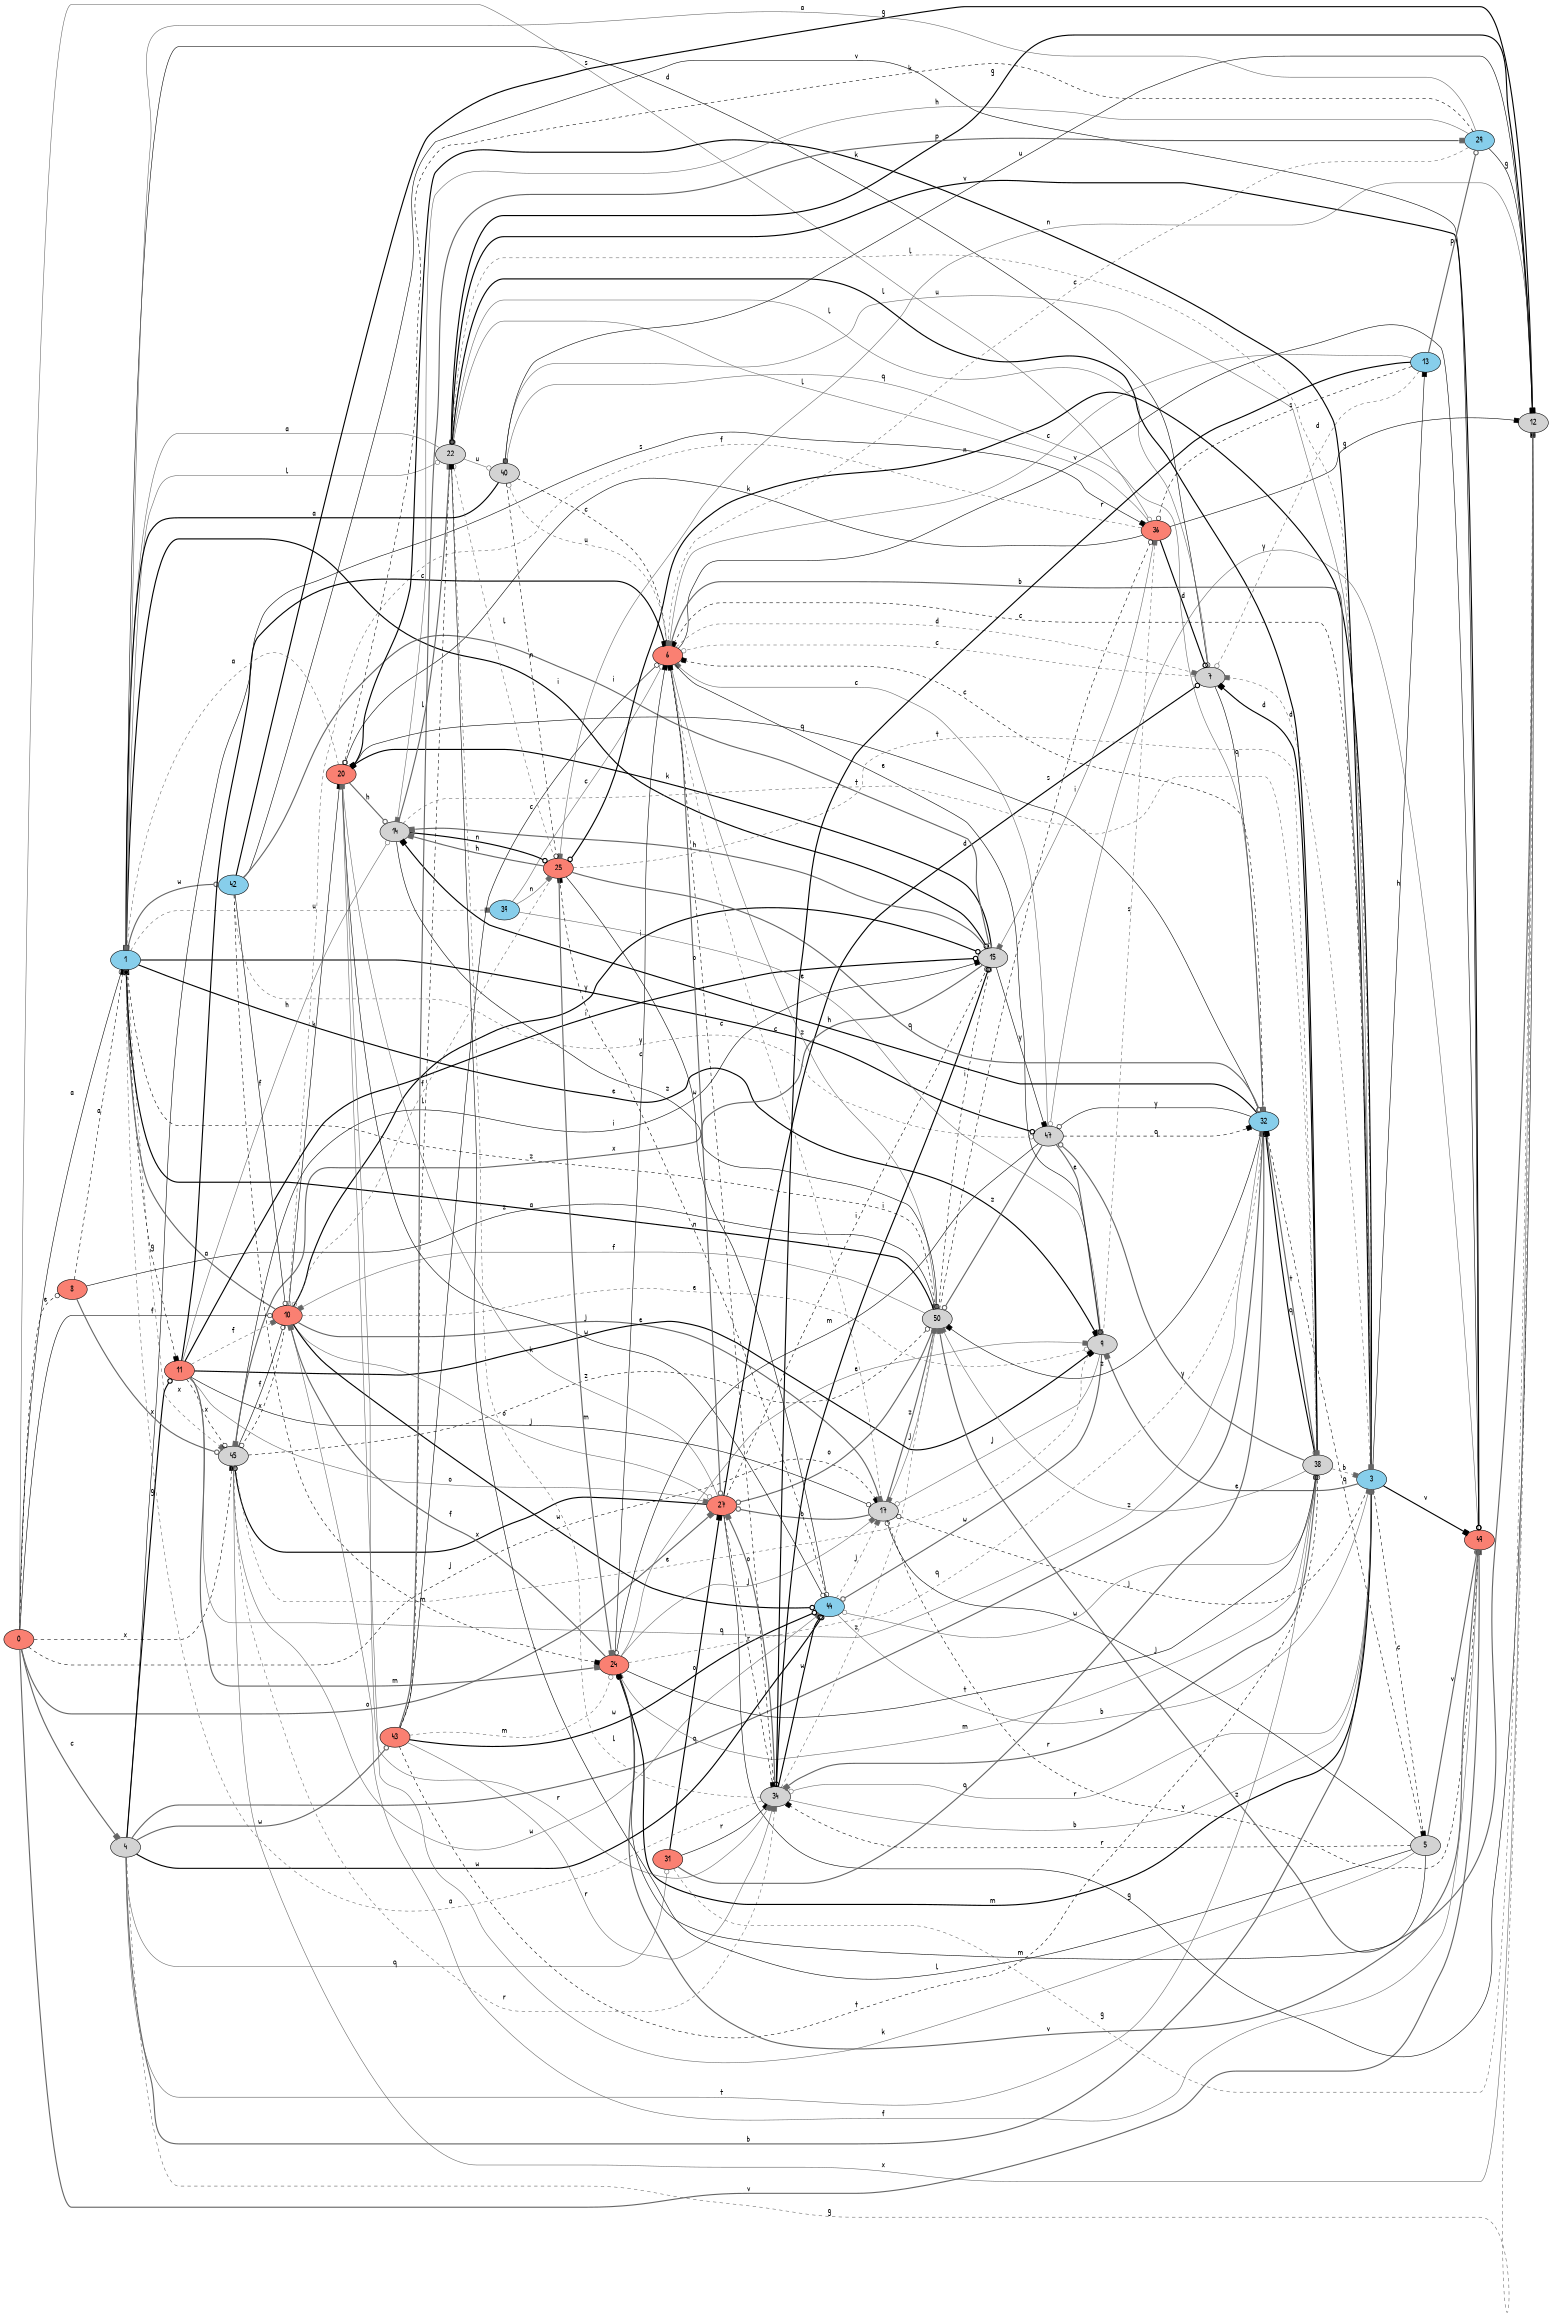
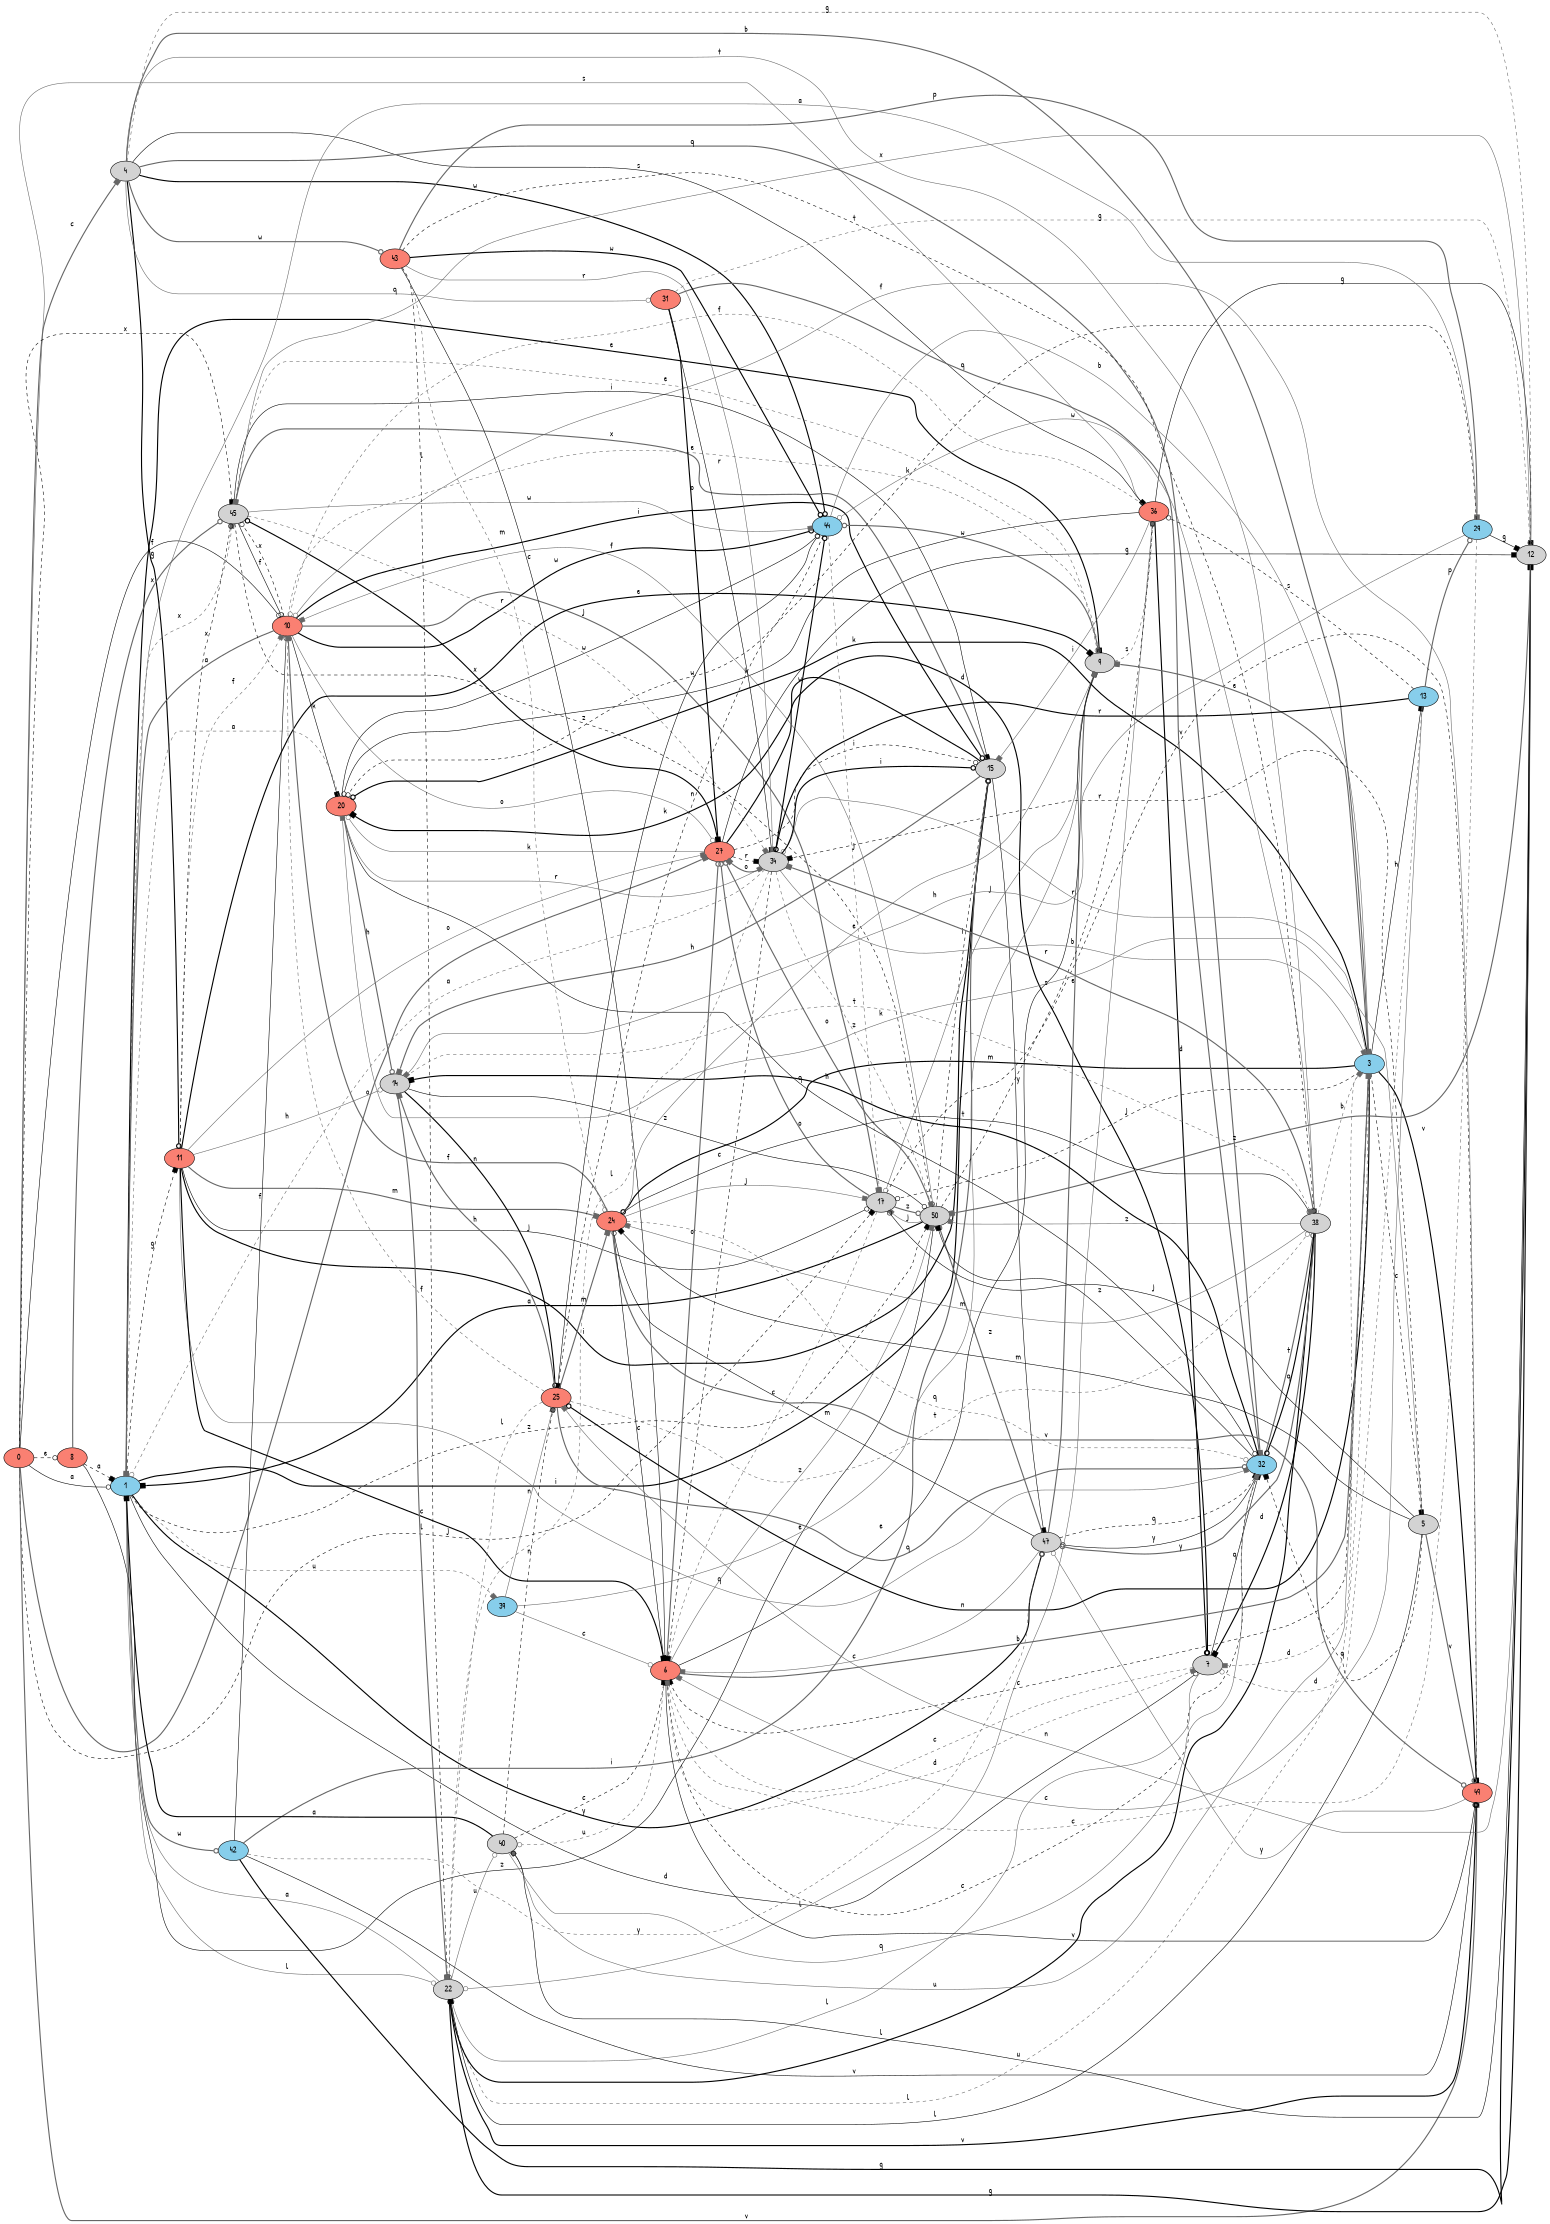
(1286, 1297) -> (1298, 1344)
(270, 1344) -> none
